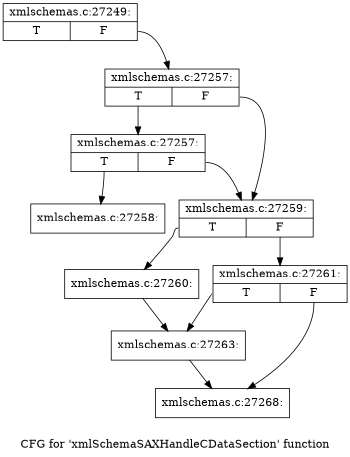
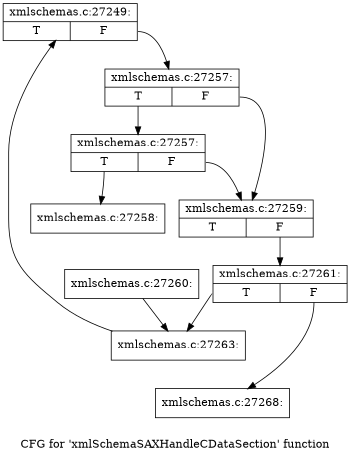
(165, 246) -> none
(198, 371) -> (9, 210)
